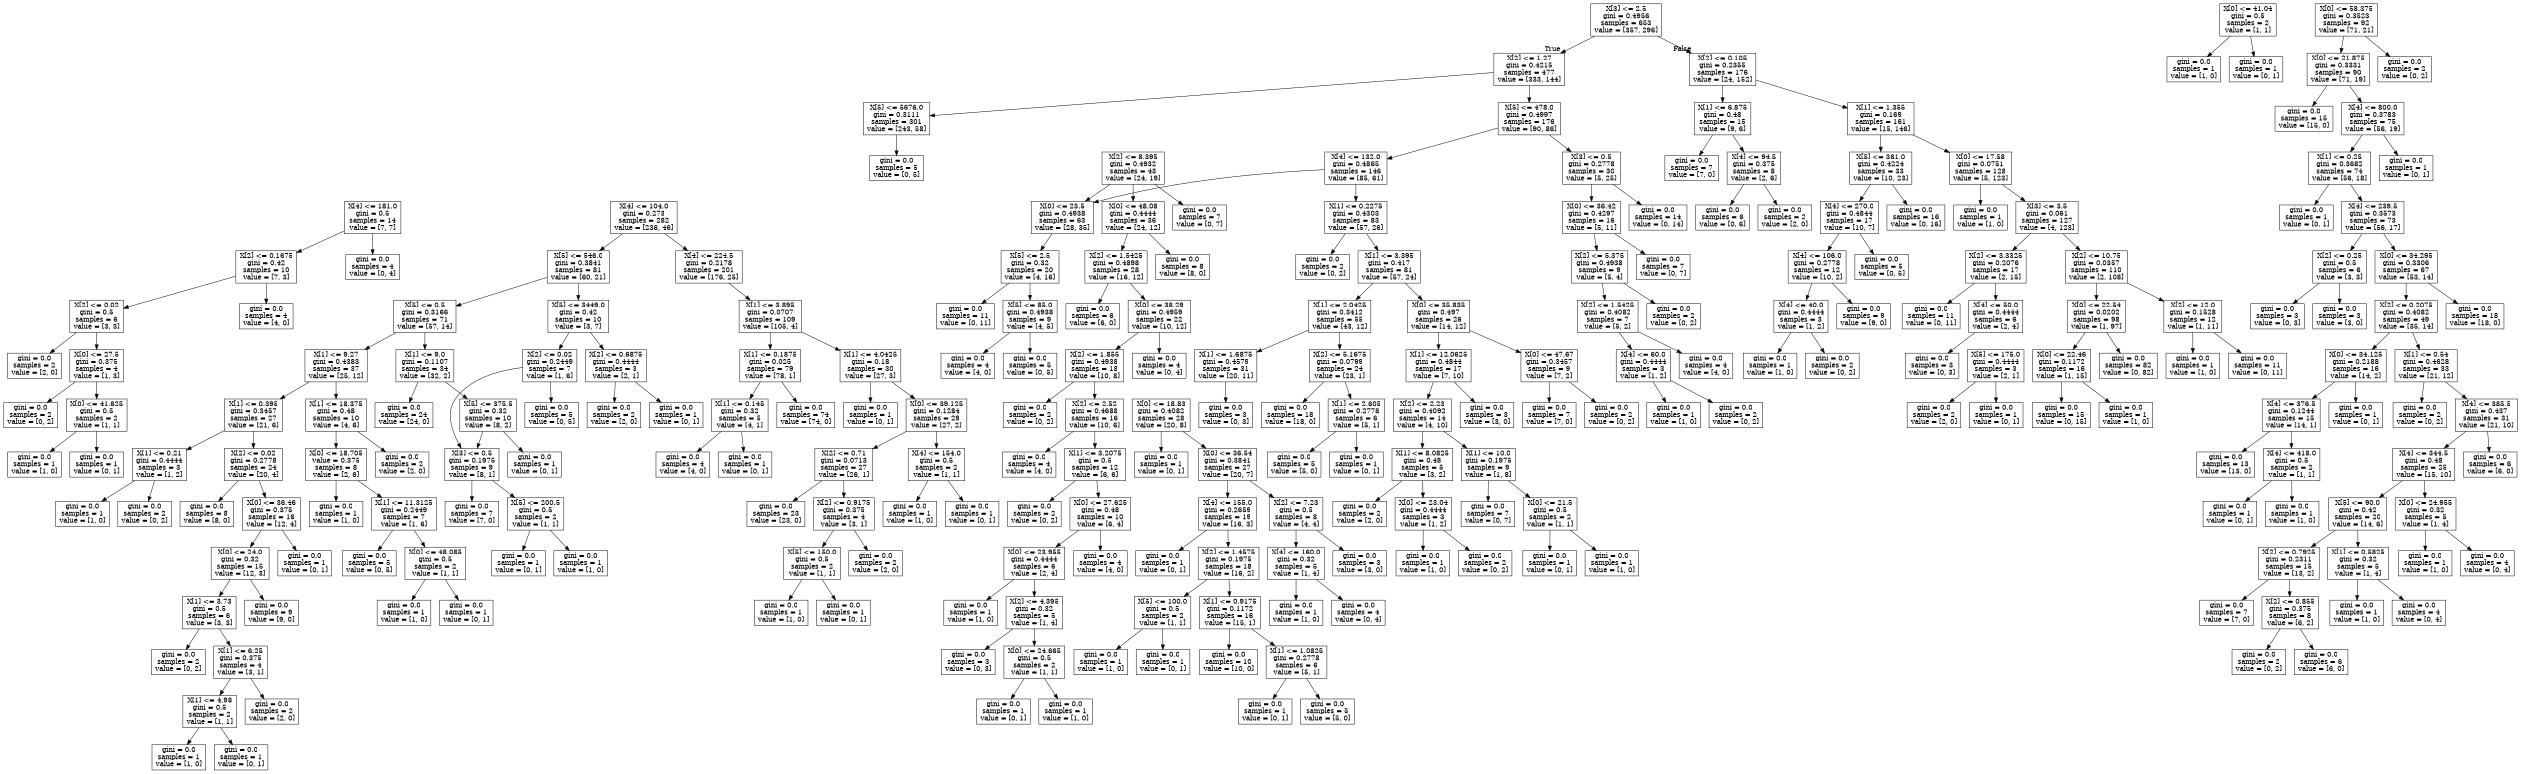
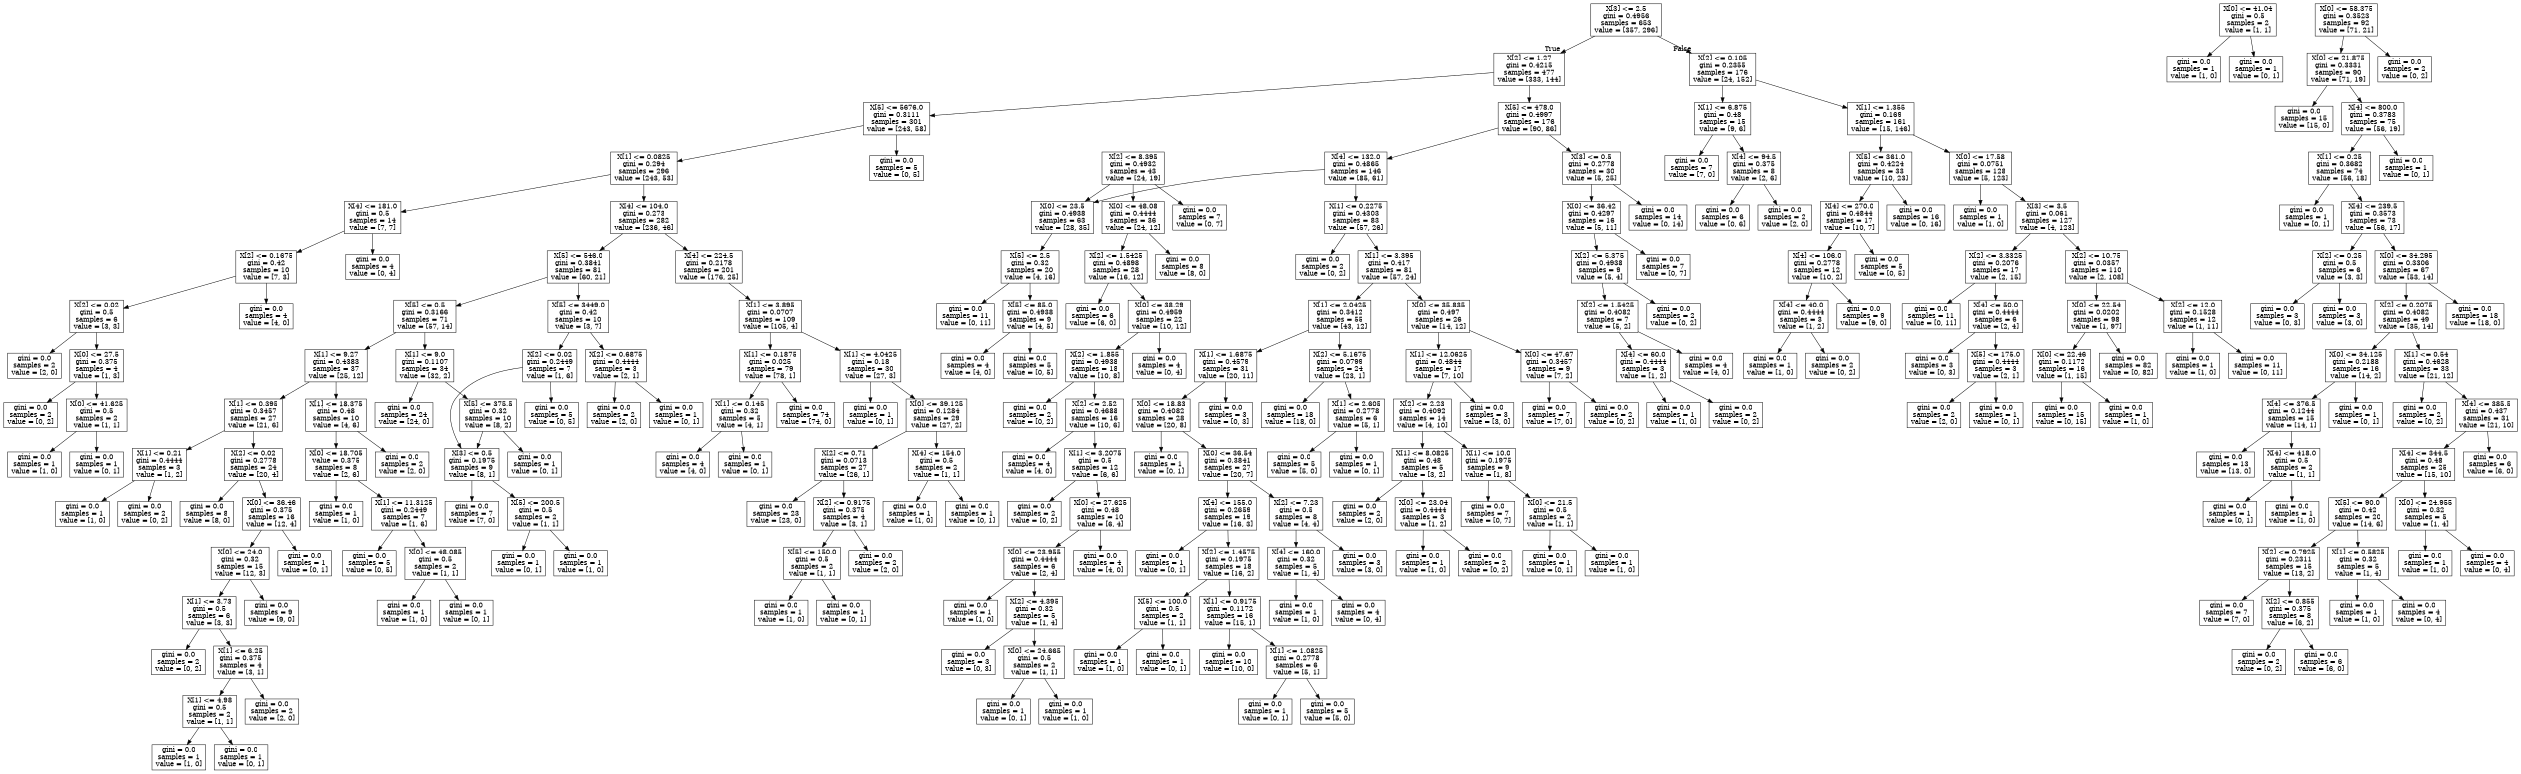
none -> (644, 168)
none -> (1996, 339)
none -> (1195, 389)
